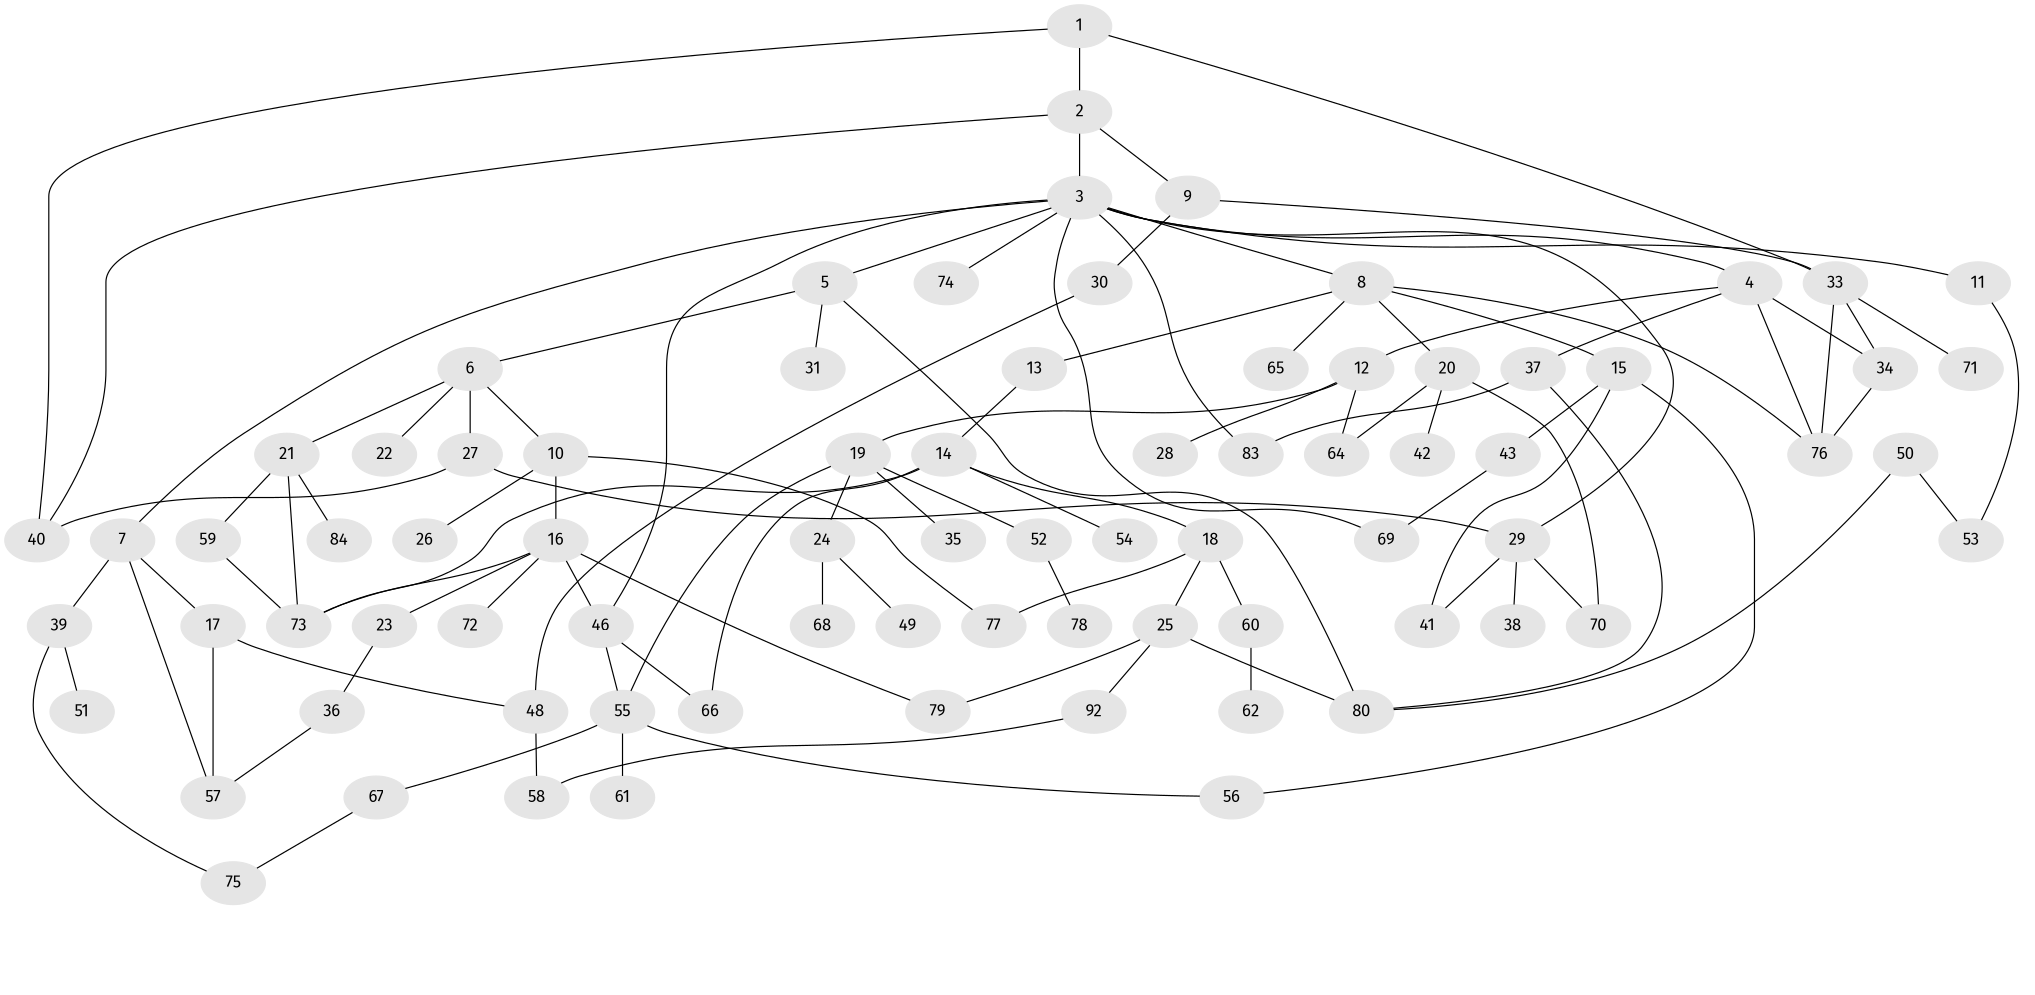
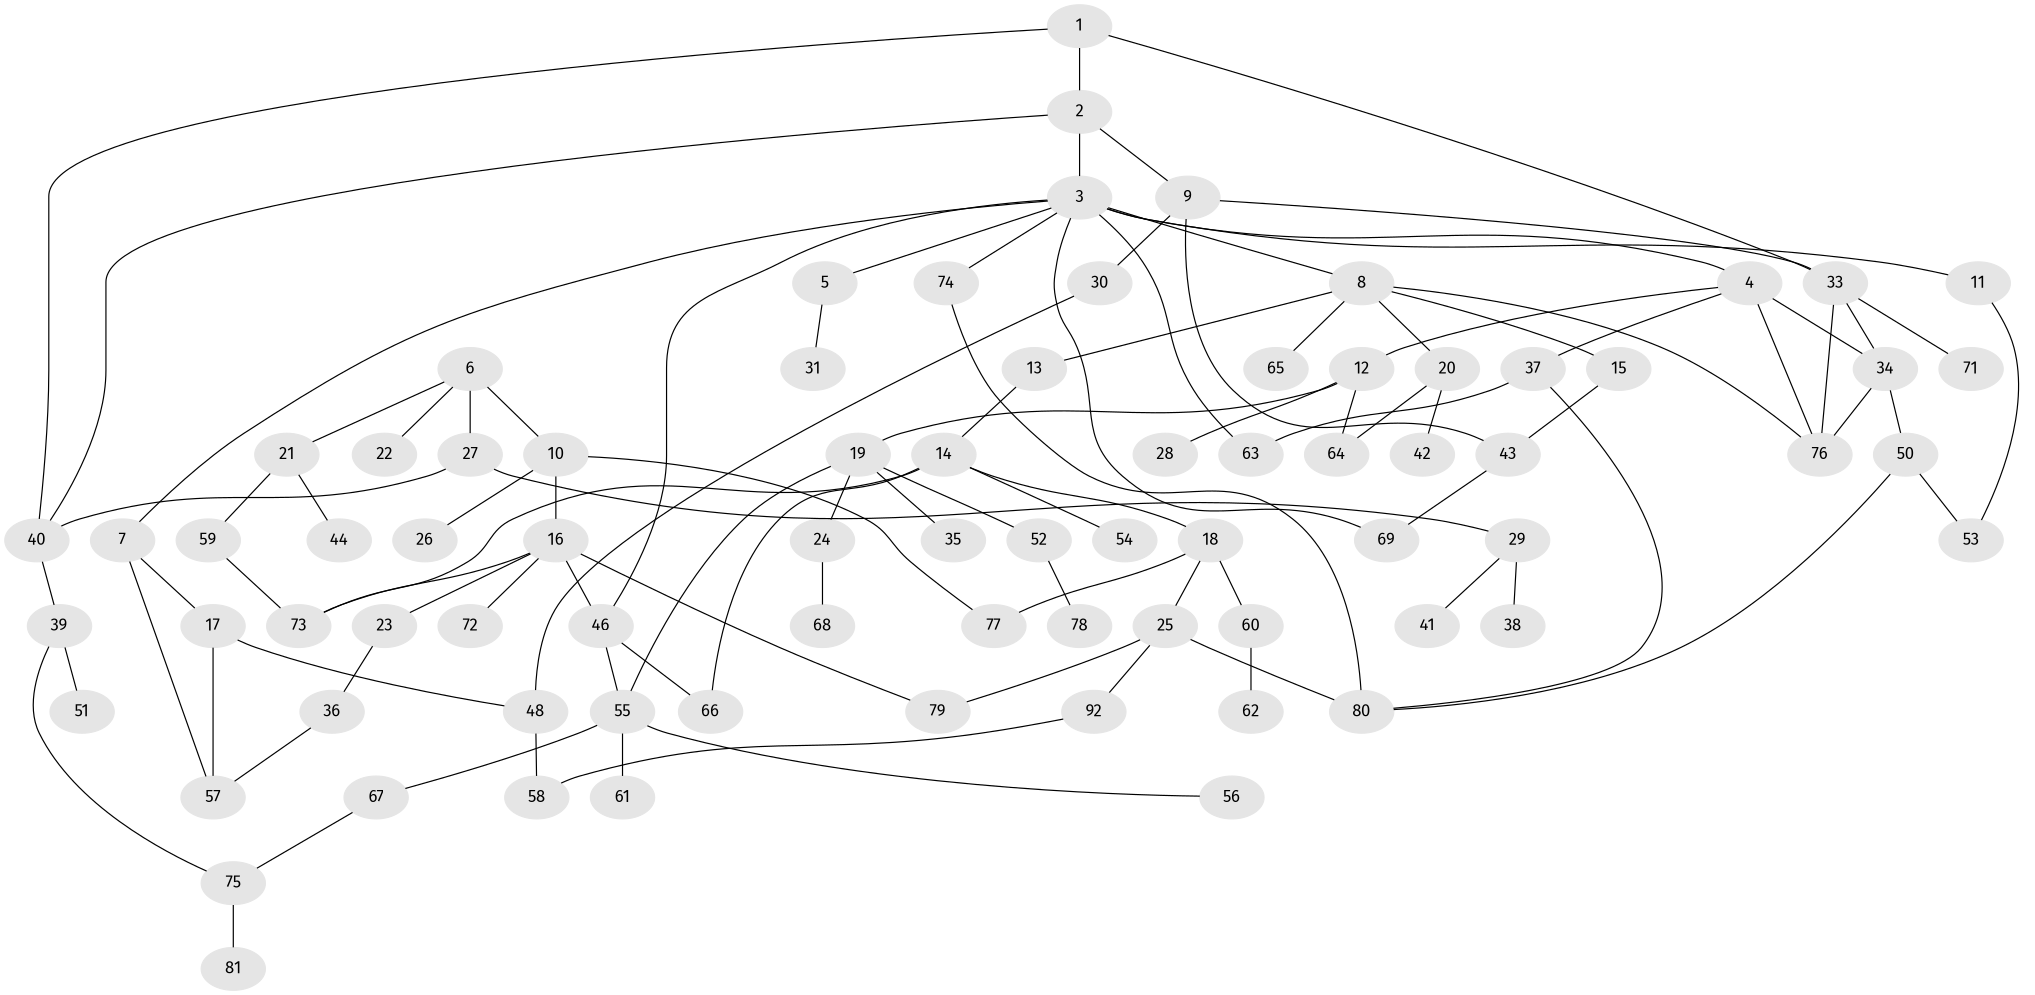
(1560, 258) -> none
(647, 326) -> none
none -> (1895, 412)
none -> (1276, 418)
(1251, 455) -> (1251, 455)
(1516, 495) -> none
(1114, 496) -> (1175, 493)
(293, 540) -> none
(339, 540) -> (339, 540)
(91, 583) -> (48, 583)
(908, 626) -> none
(1599, 626) -> none
(1665, 707) -> none
none -> (233, 969)
